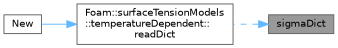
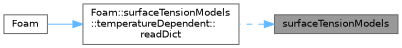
(23, 24) -> (26, 24)
(301, 24) -> (336, 24)
